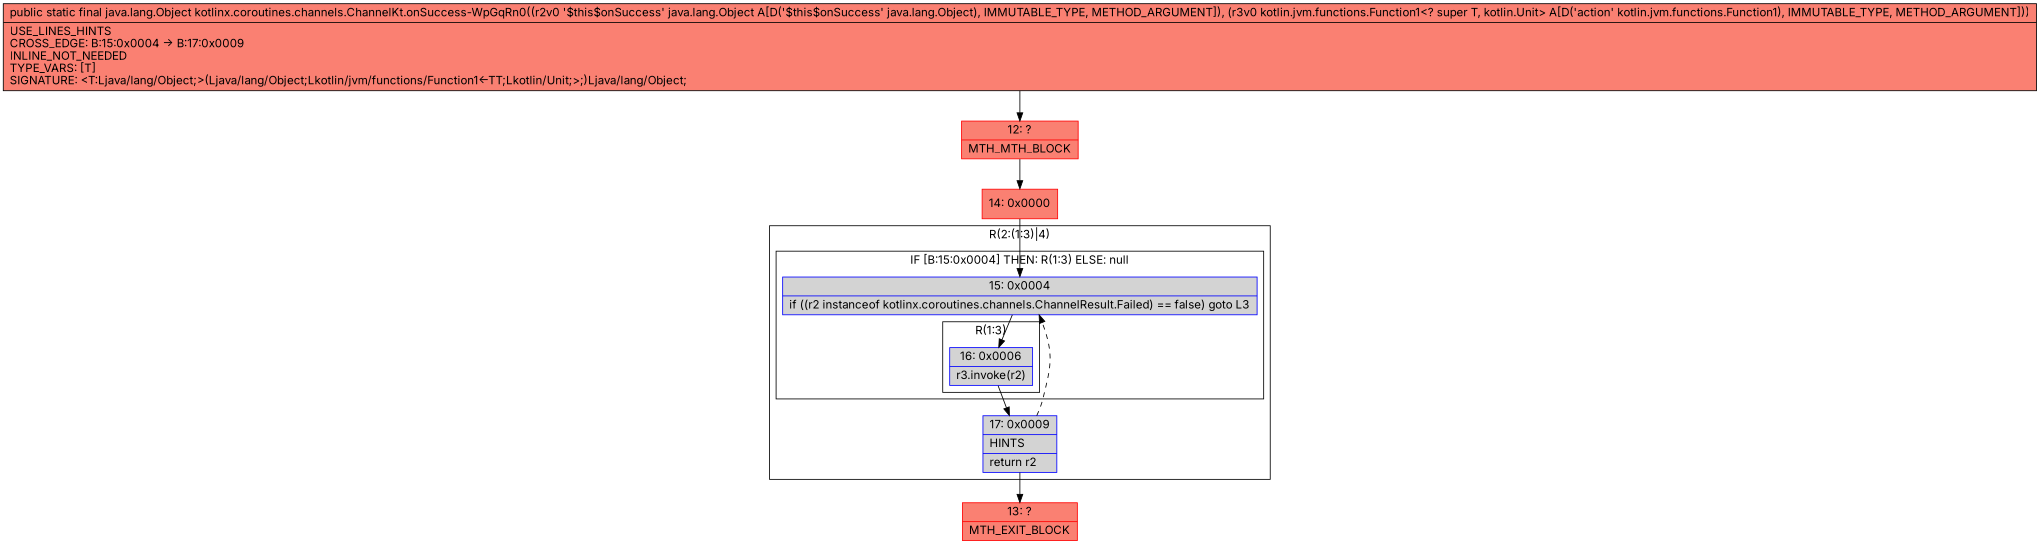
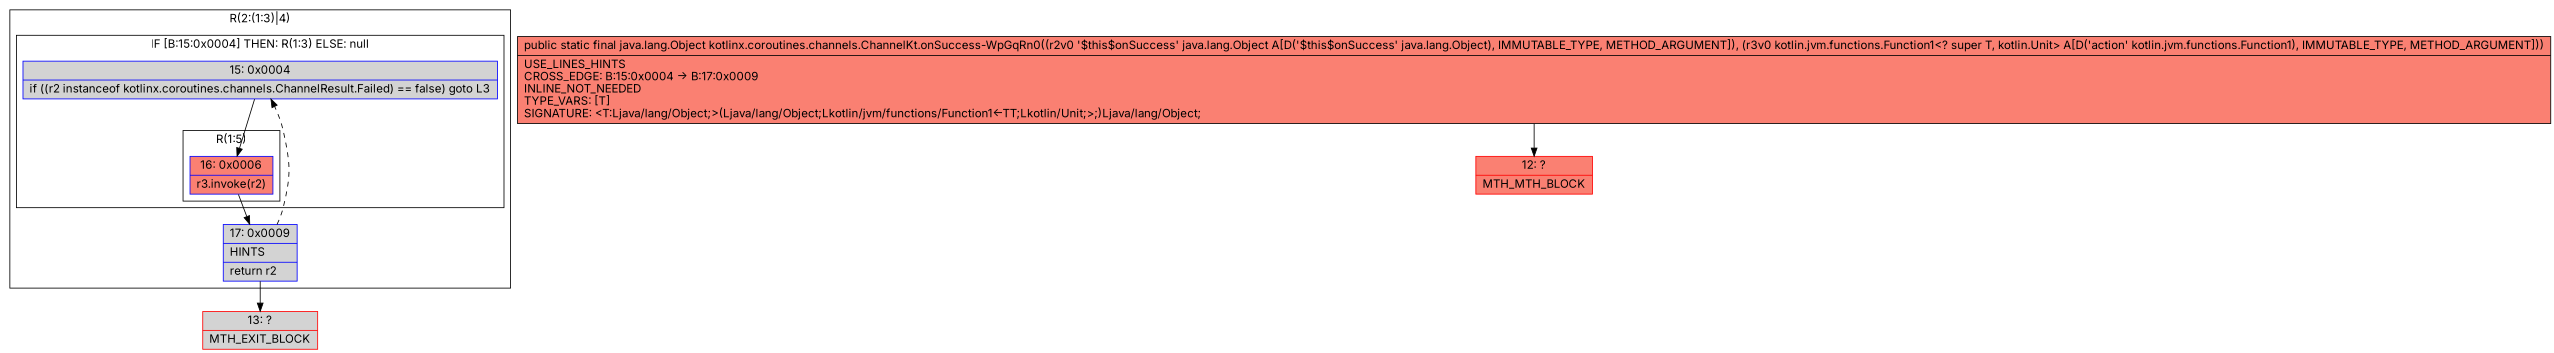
(1020, 204) -> none
(991, 331) -> (231, 140)
(991, 367) -> (231, 175)
(1020, 522) -> (260, 330)
